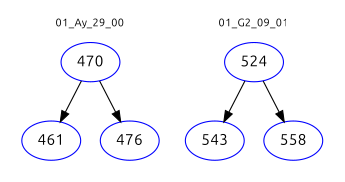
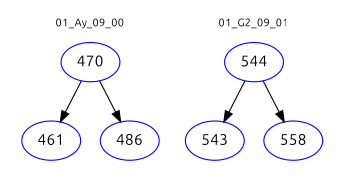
(90, 23) -> (90, 23)
(254, 62) -> (254, 62)
(130, 141) -> (130, 141)
